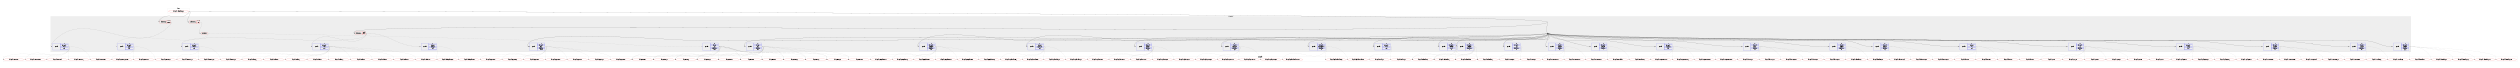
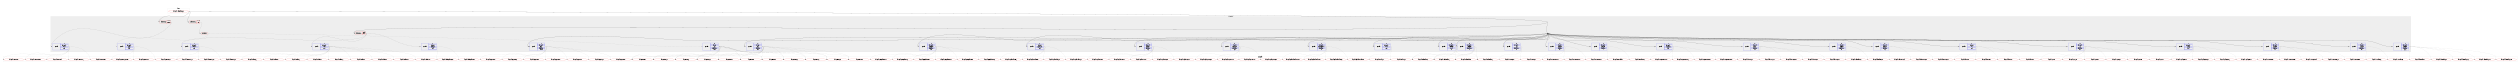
none -> (1314, 60)
